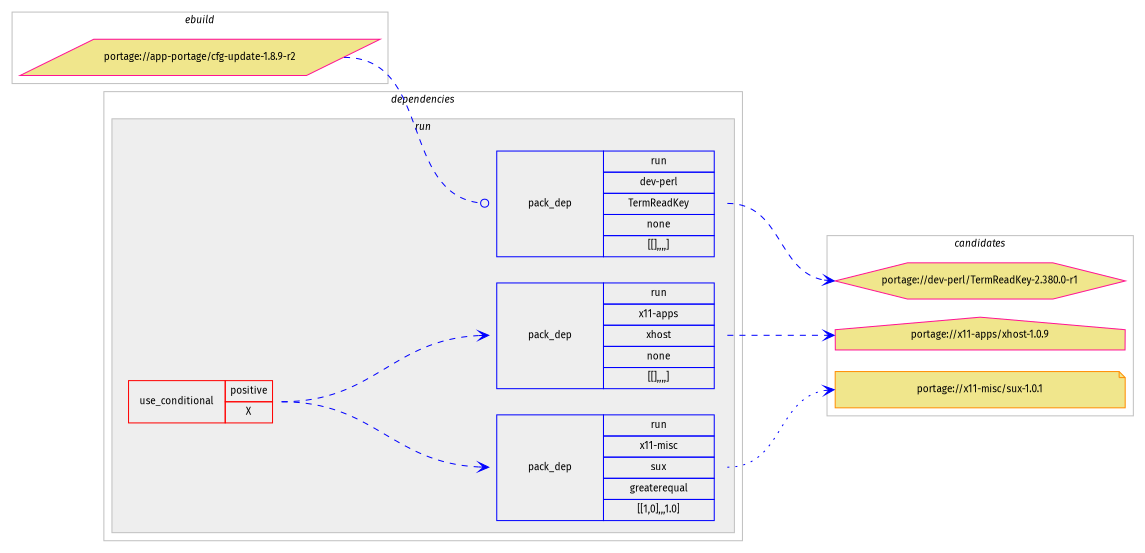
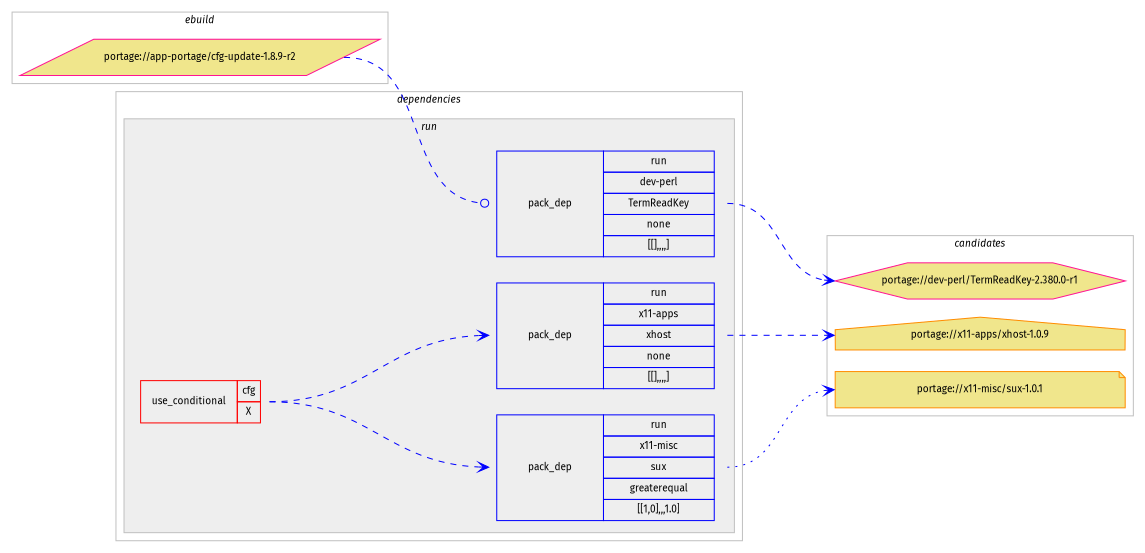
(980, 335) -> (980, 335)
(249, 391) -> (249, 391)
